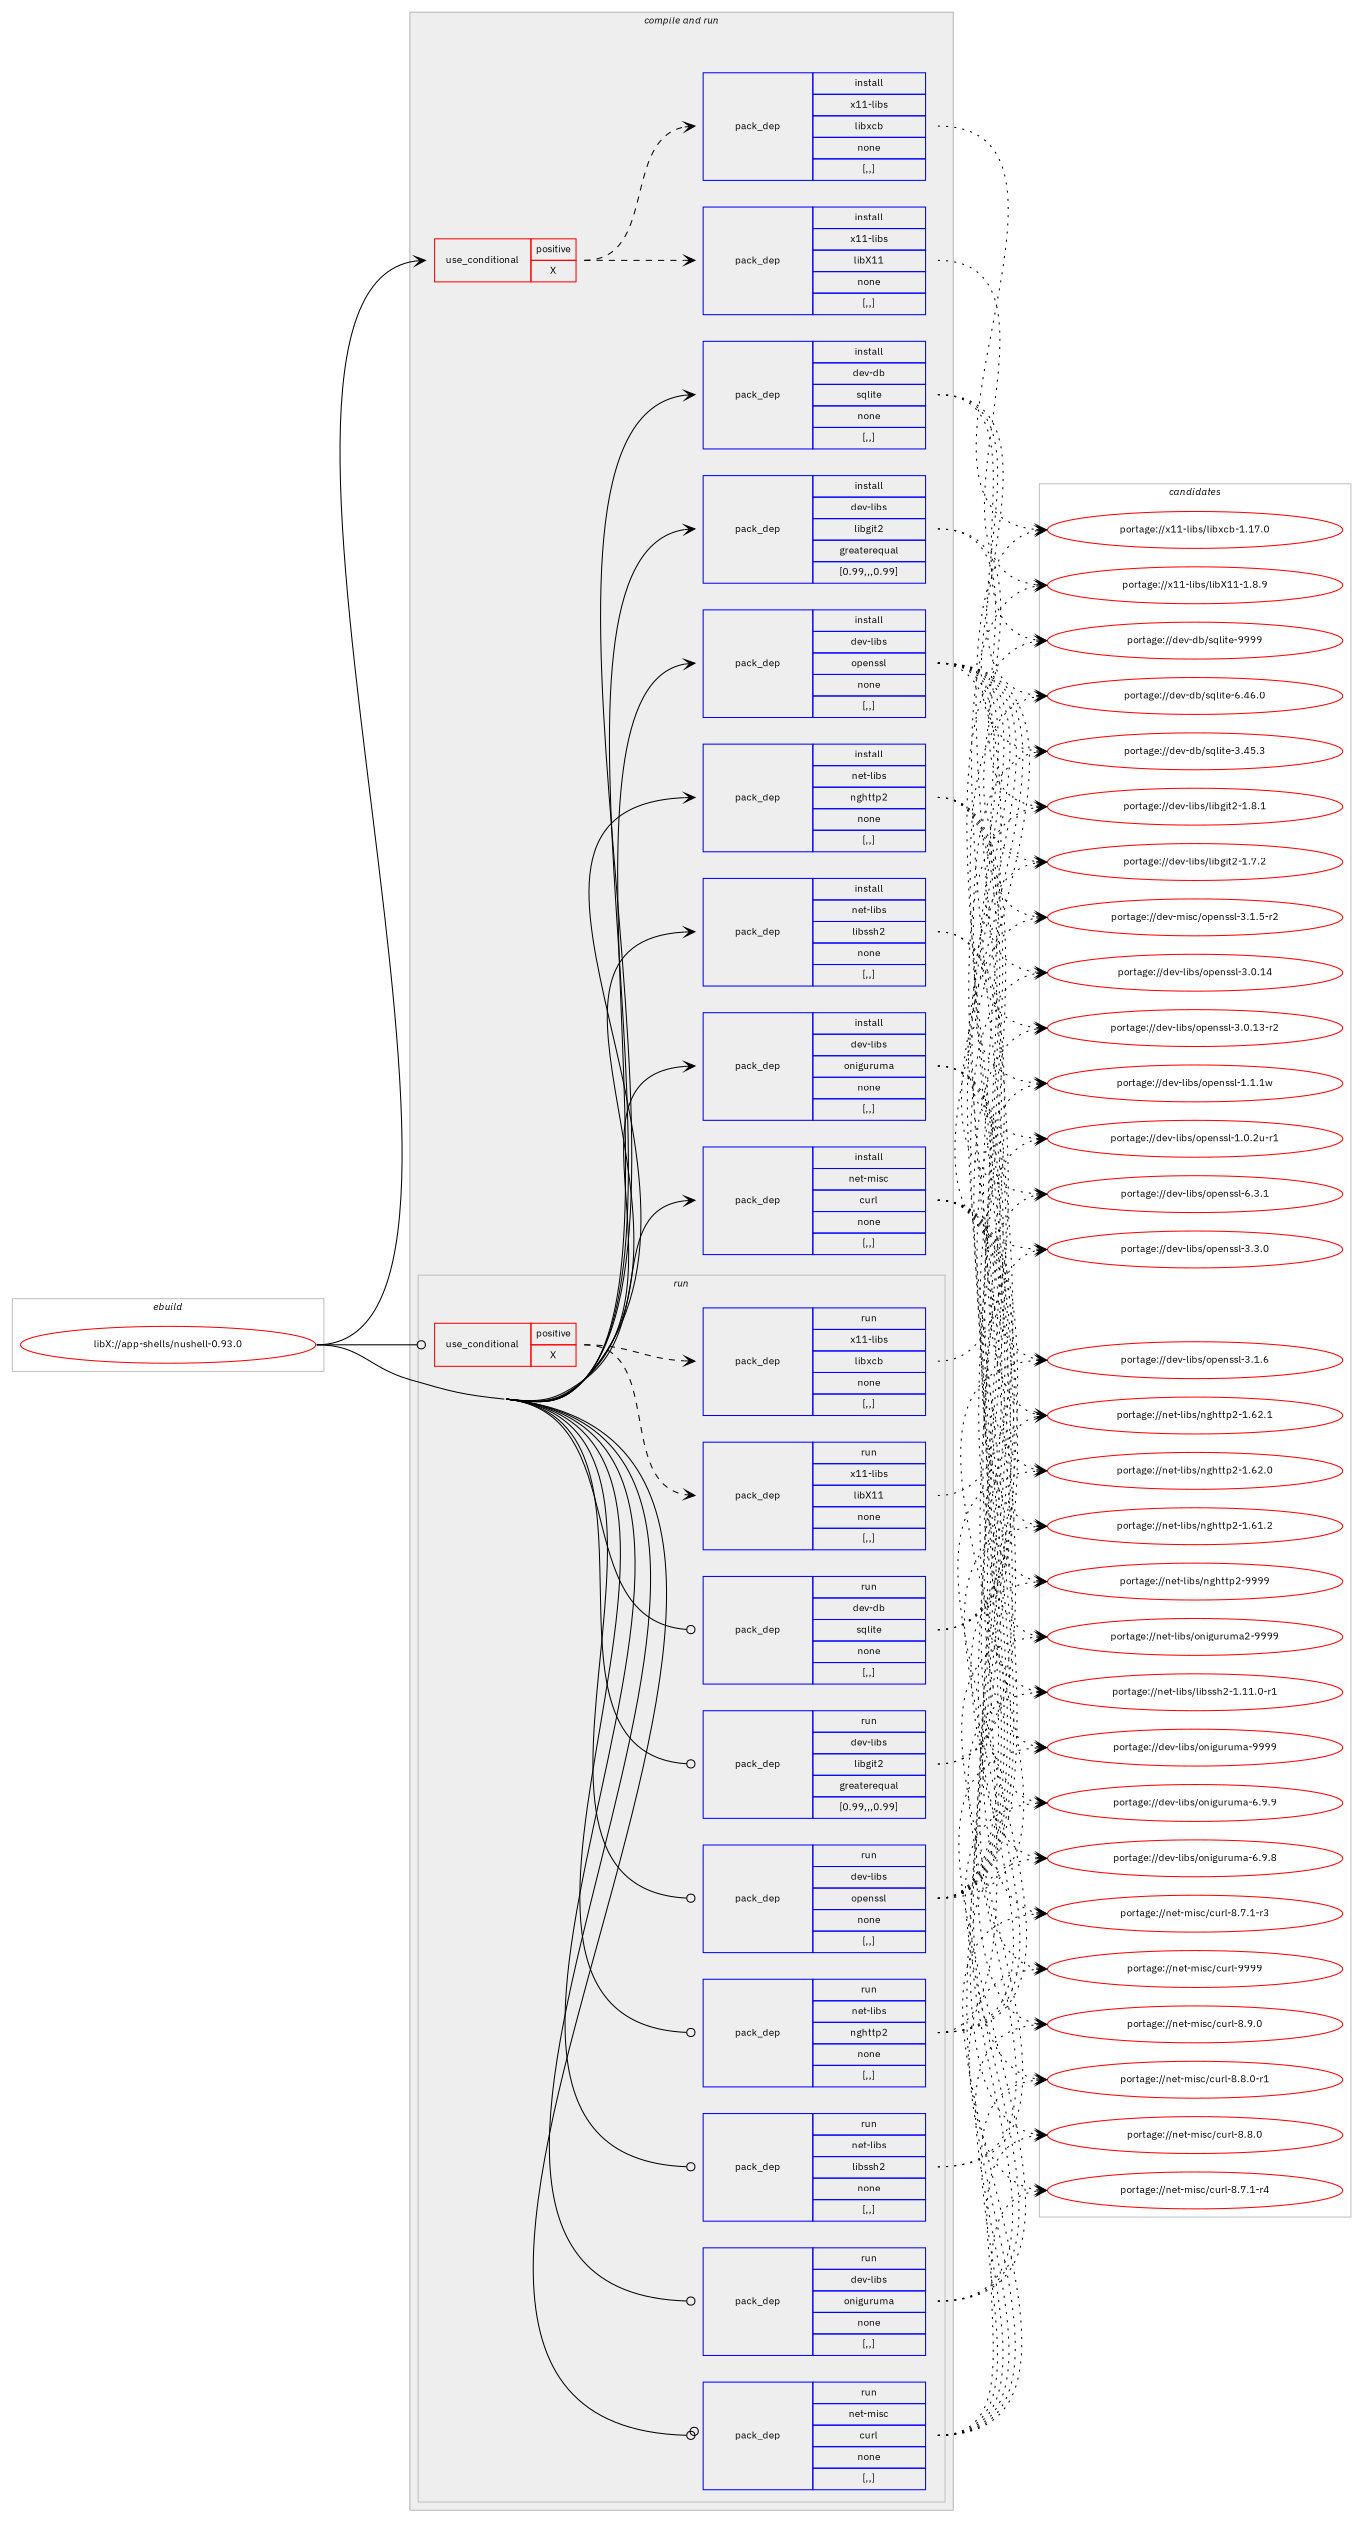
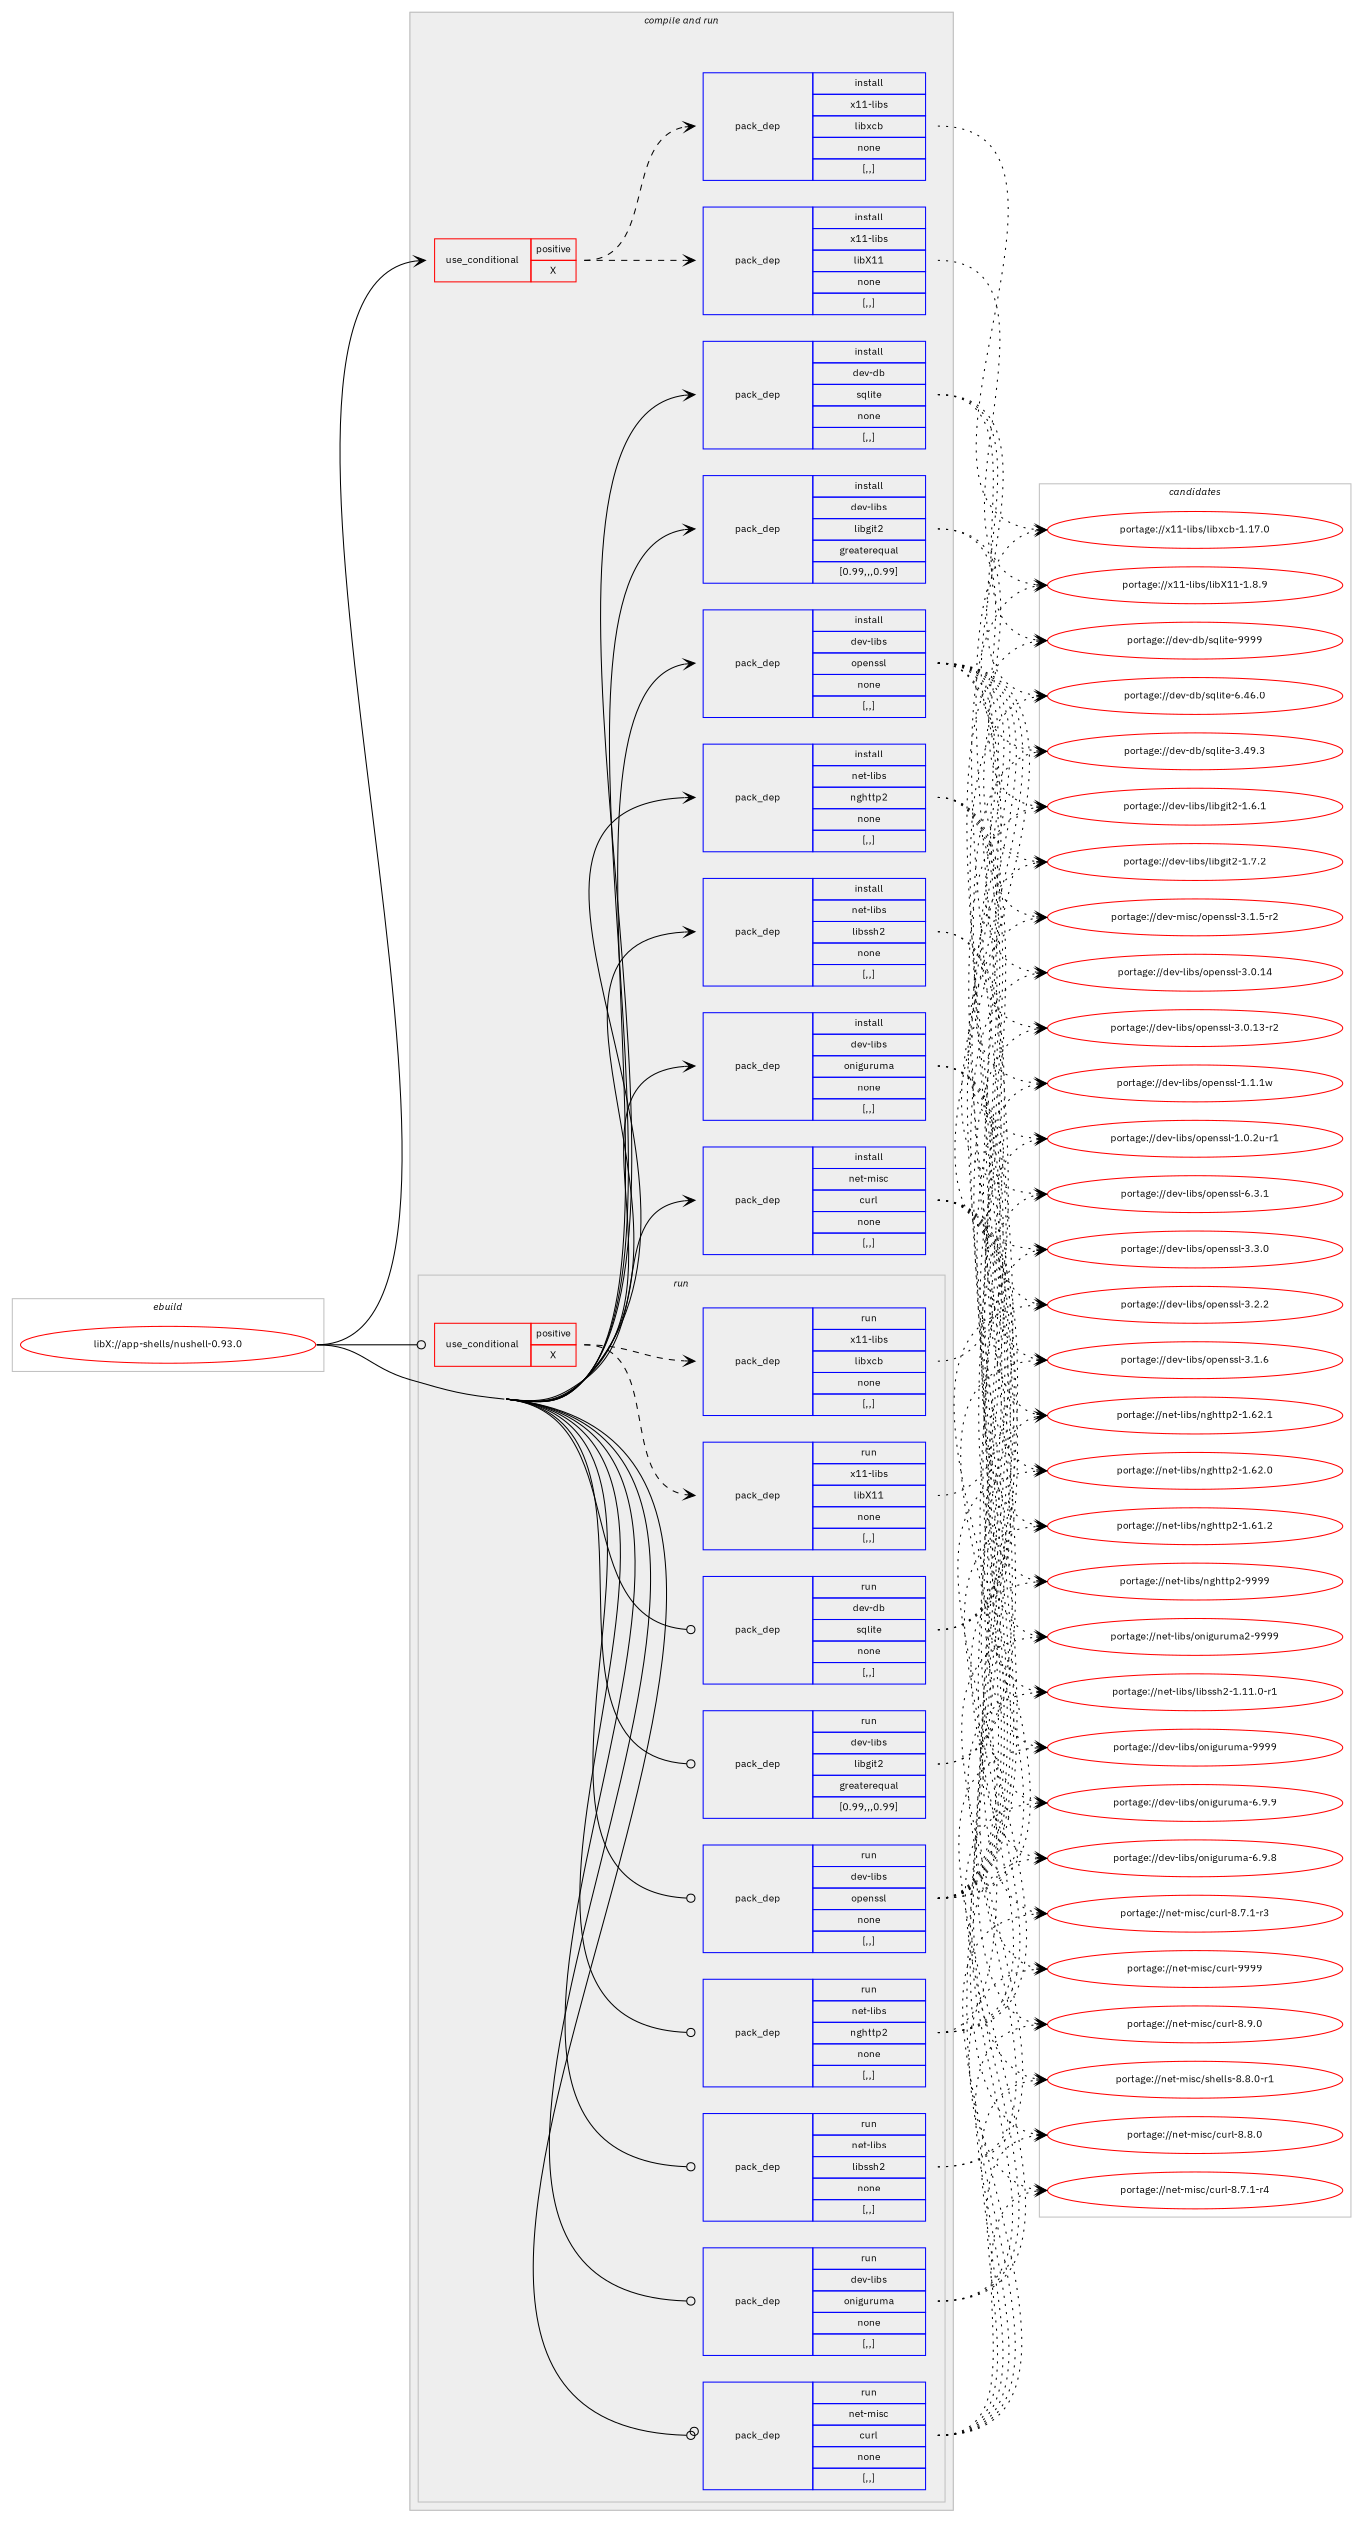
(1195, 751) -> (1195, 751)
(1195, 807) -> (1195, 807)
none -> (1195, 1305)
(1195, 2080) -> (1195, 2080)
